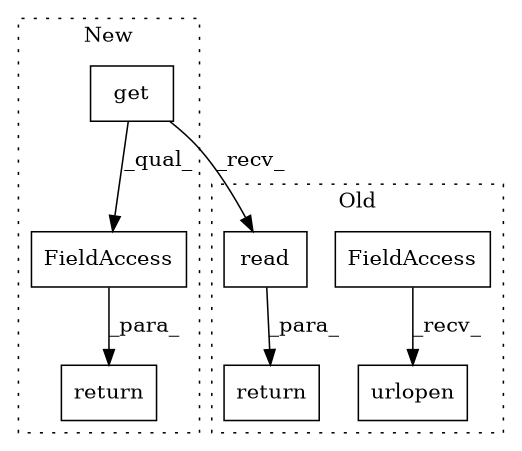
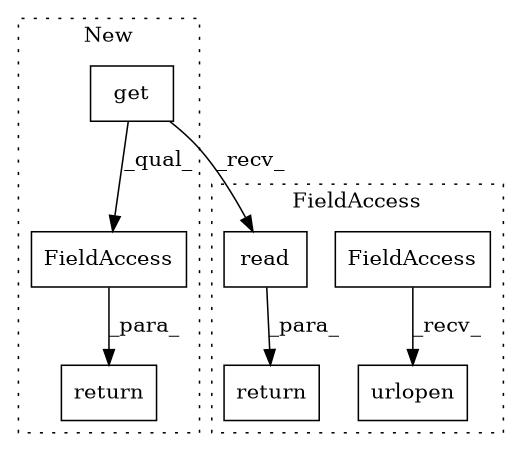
(358, 202) -> (358, 202)
